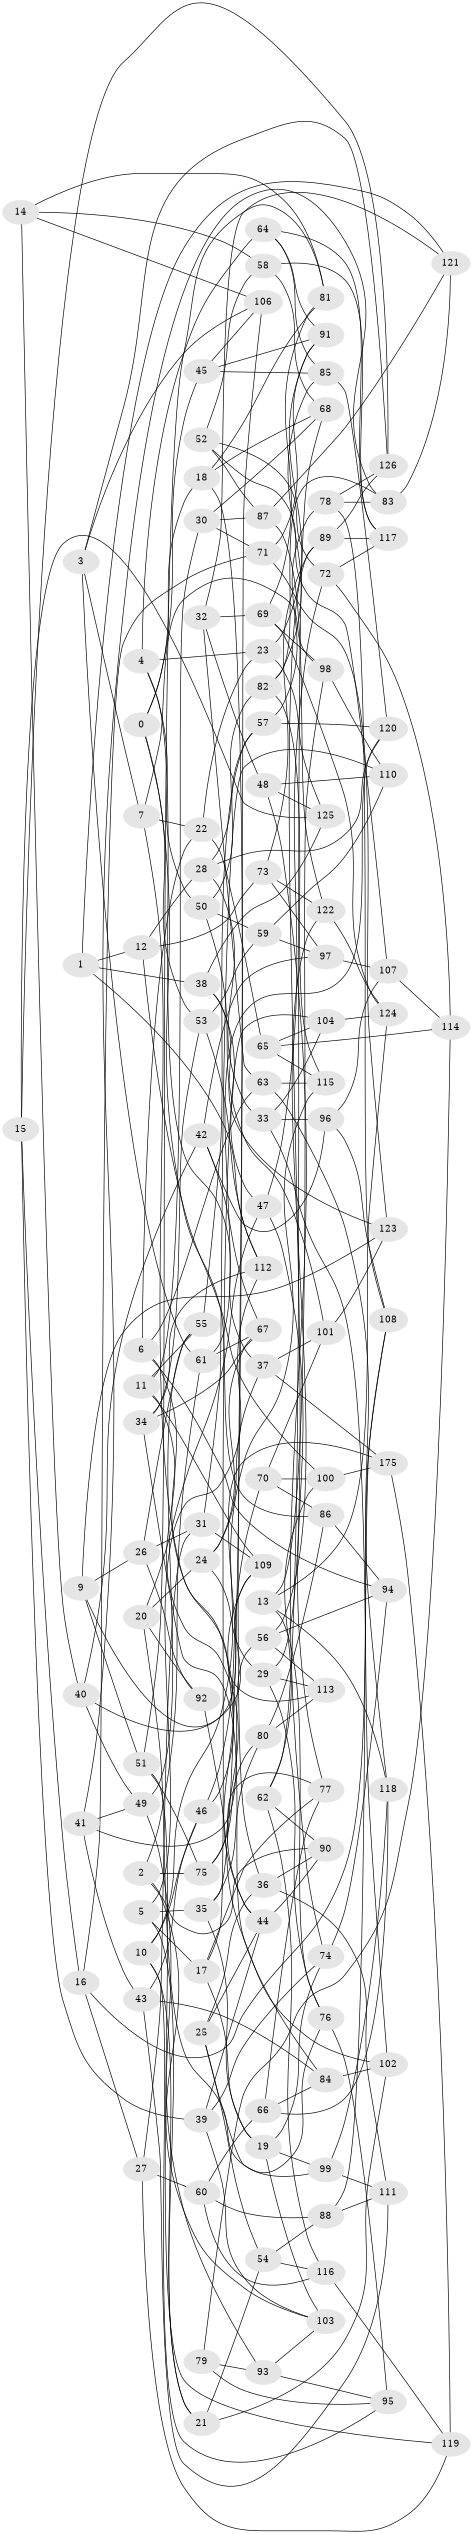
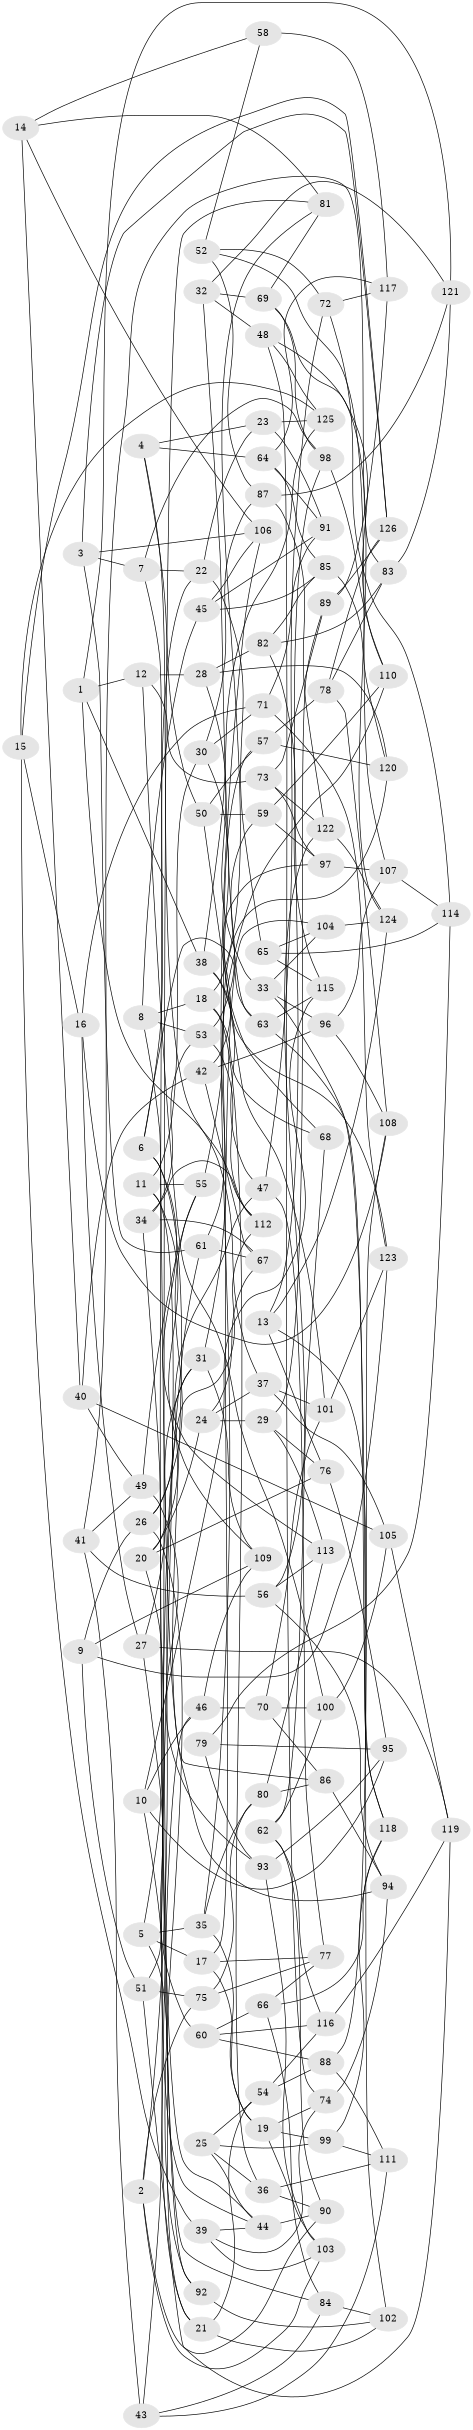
(296, 361) -> none
(142, 725) -> (142, 1018)
(388, 1463) -> (388, 1536)
